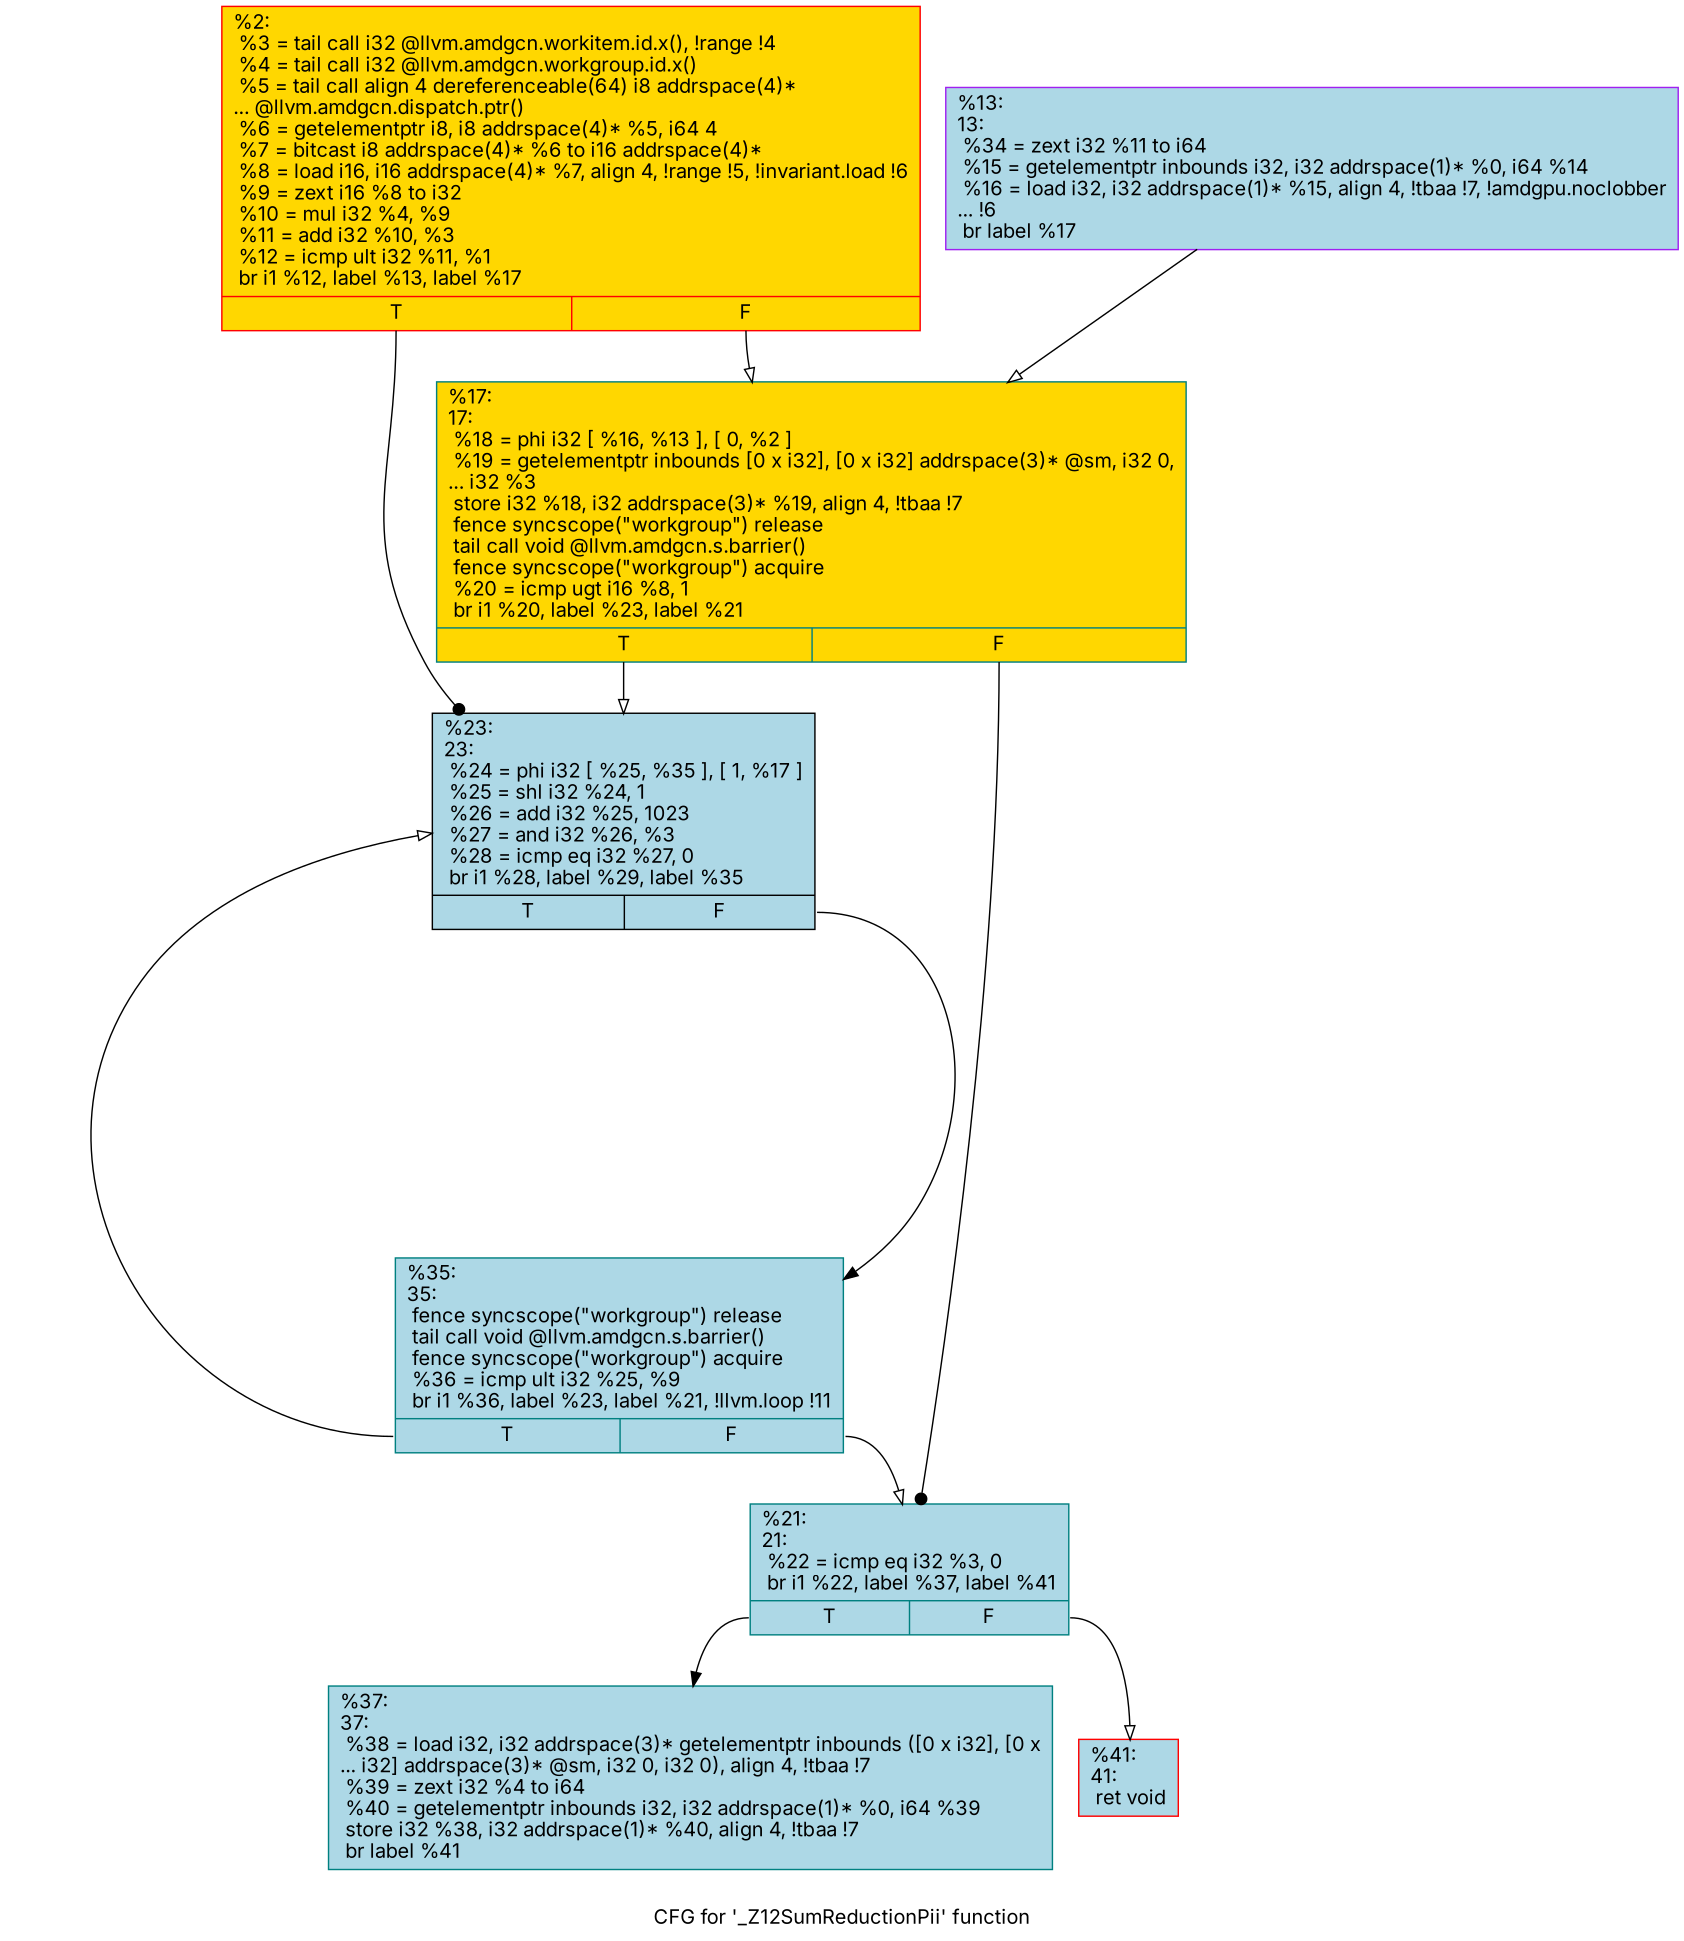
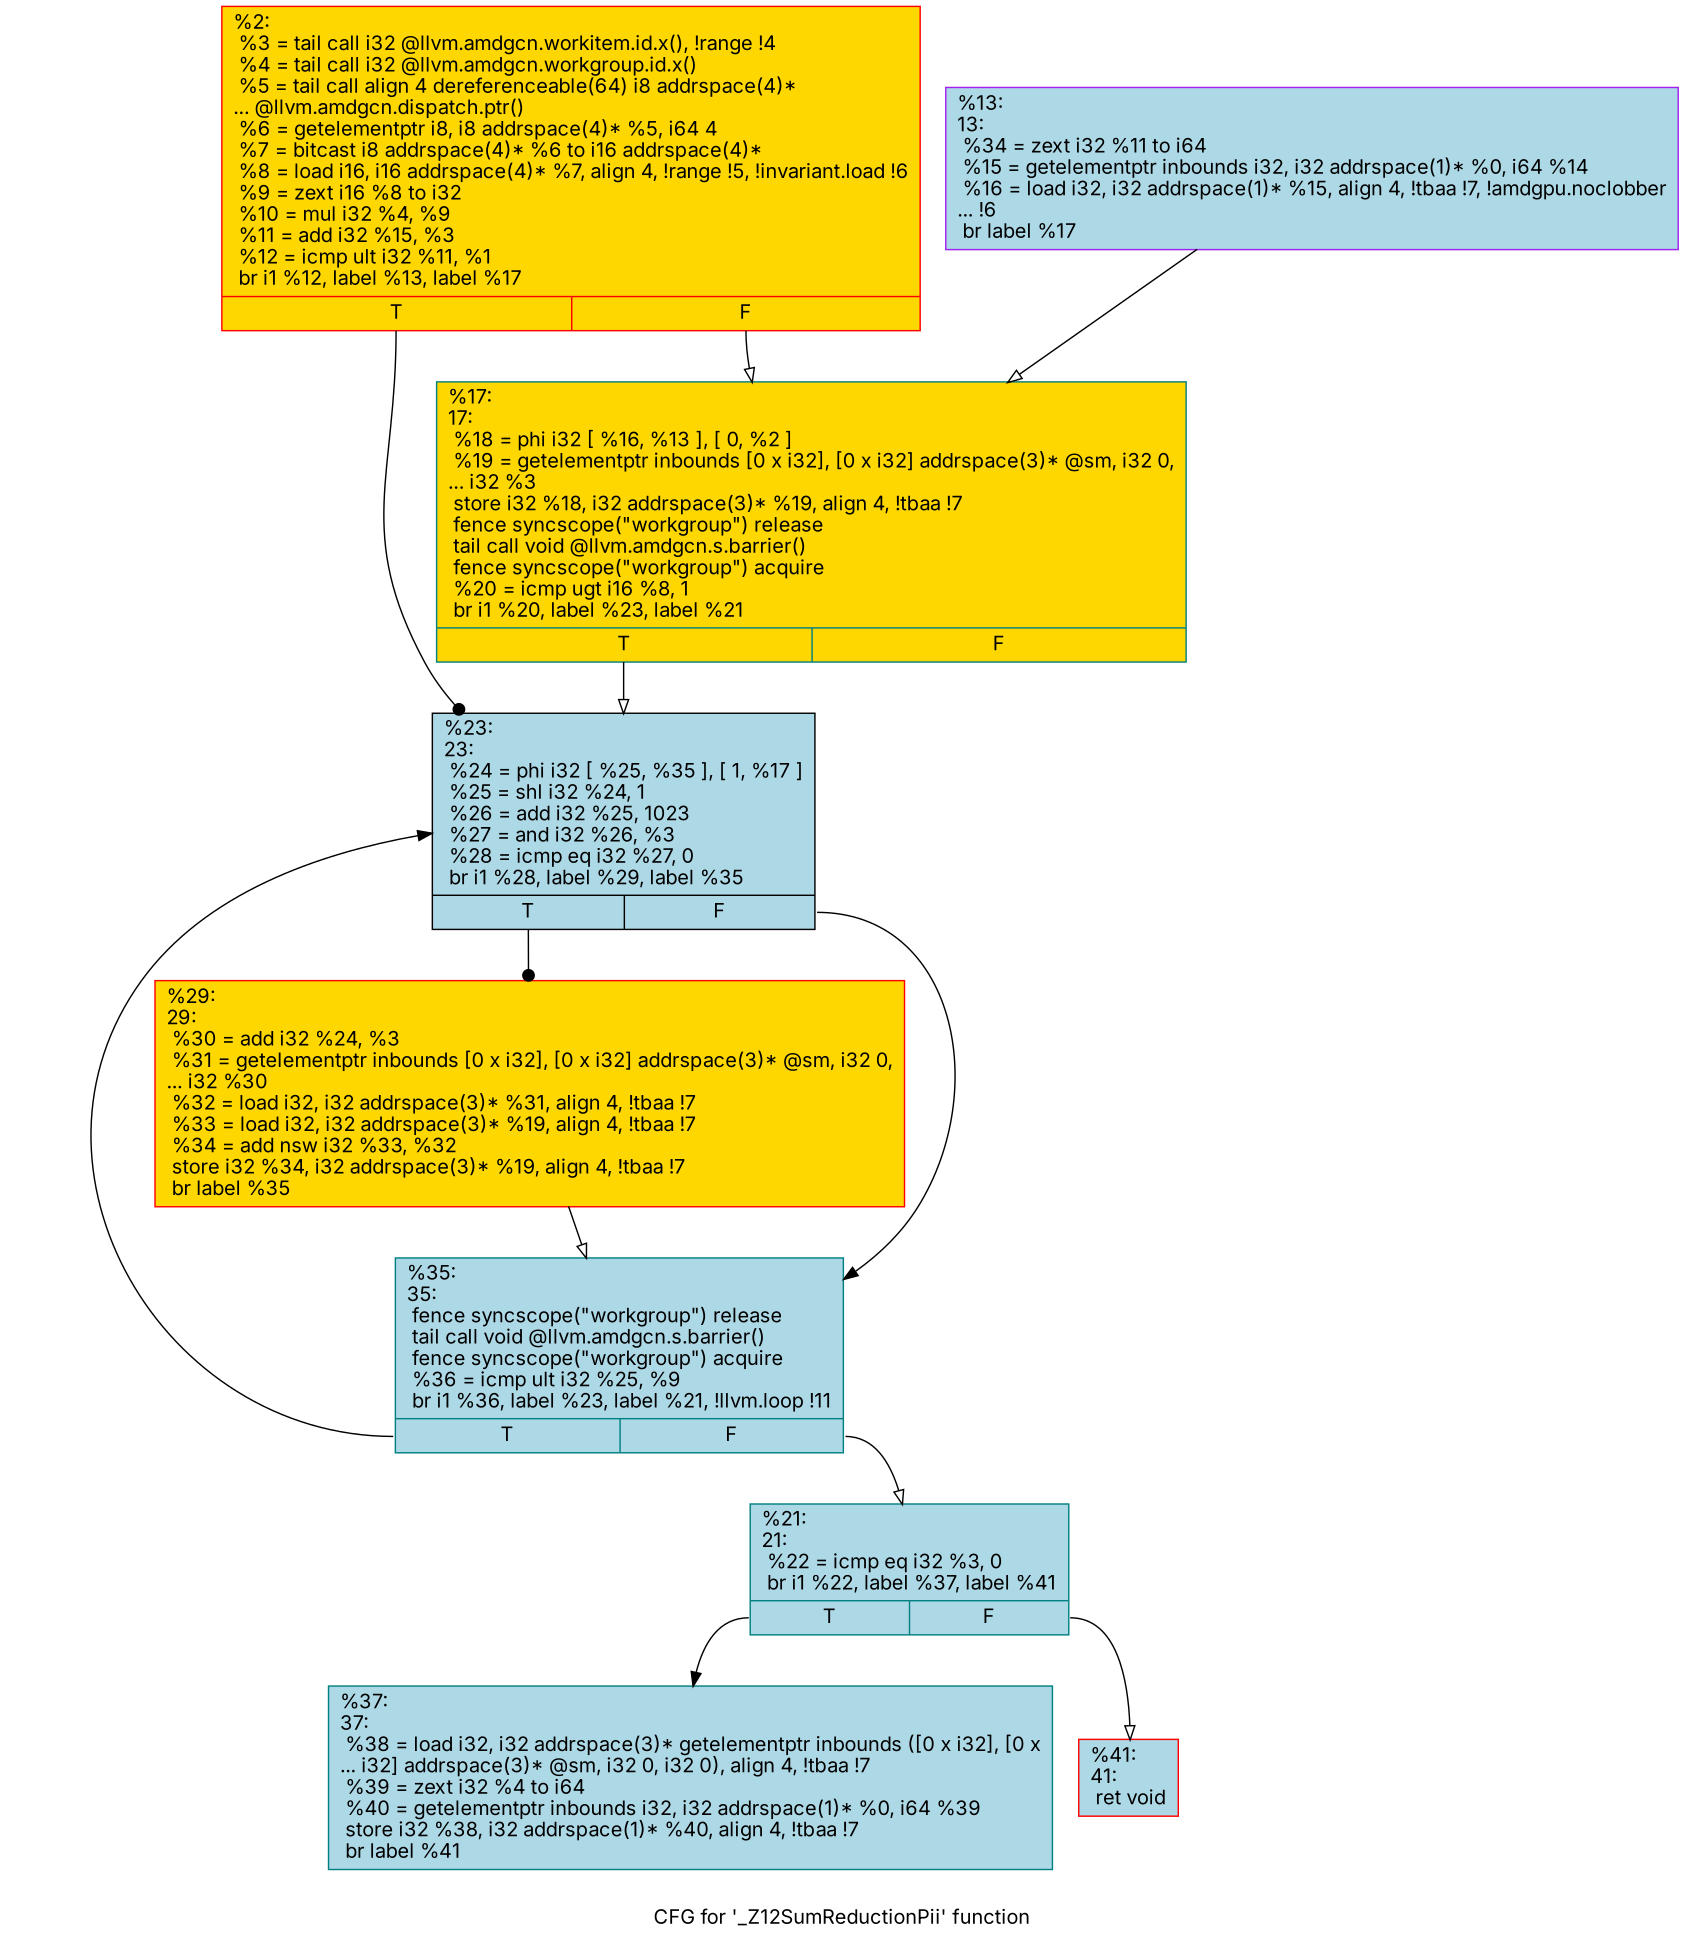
(345, 236) -> (345, 236)
(975, 1079) -> none
none -> (530, 1094)
(91, 1128) -> (91, 1128)
